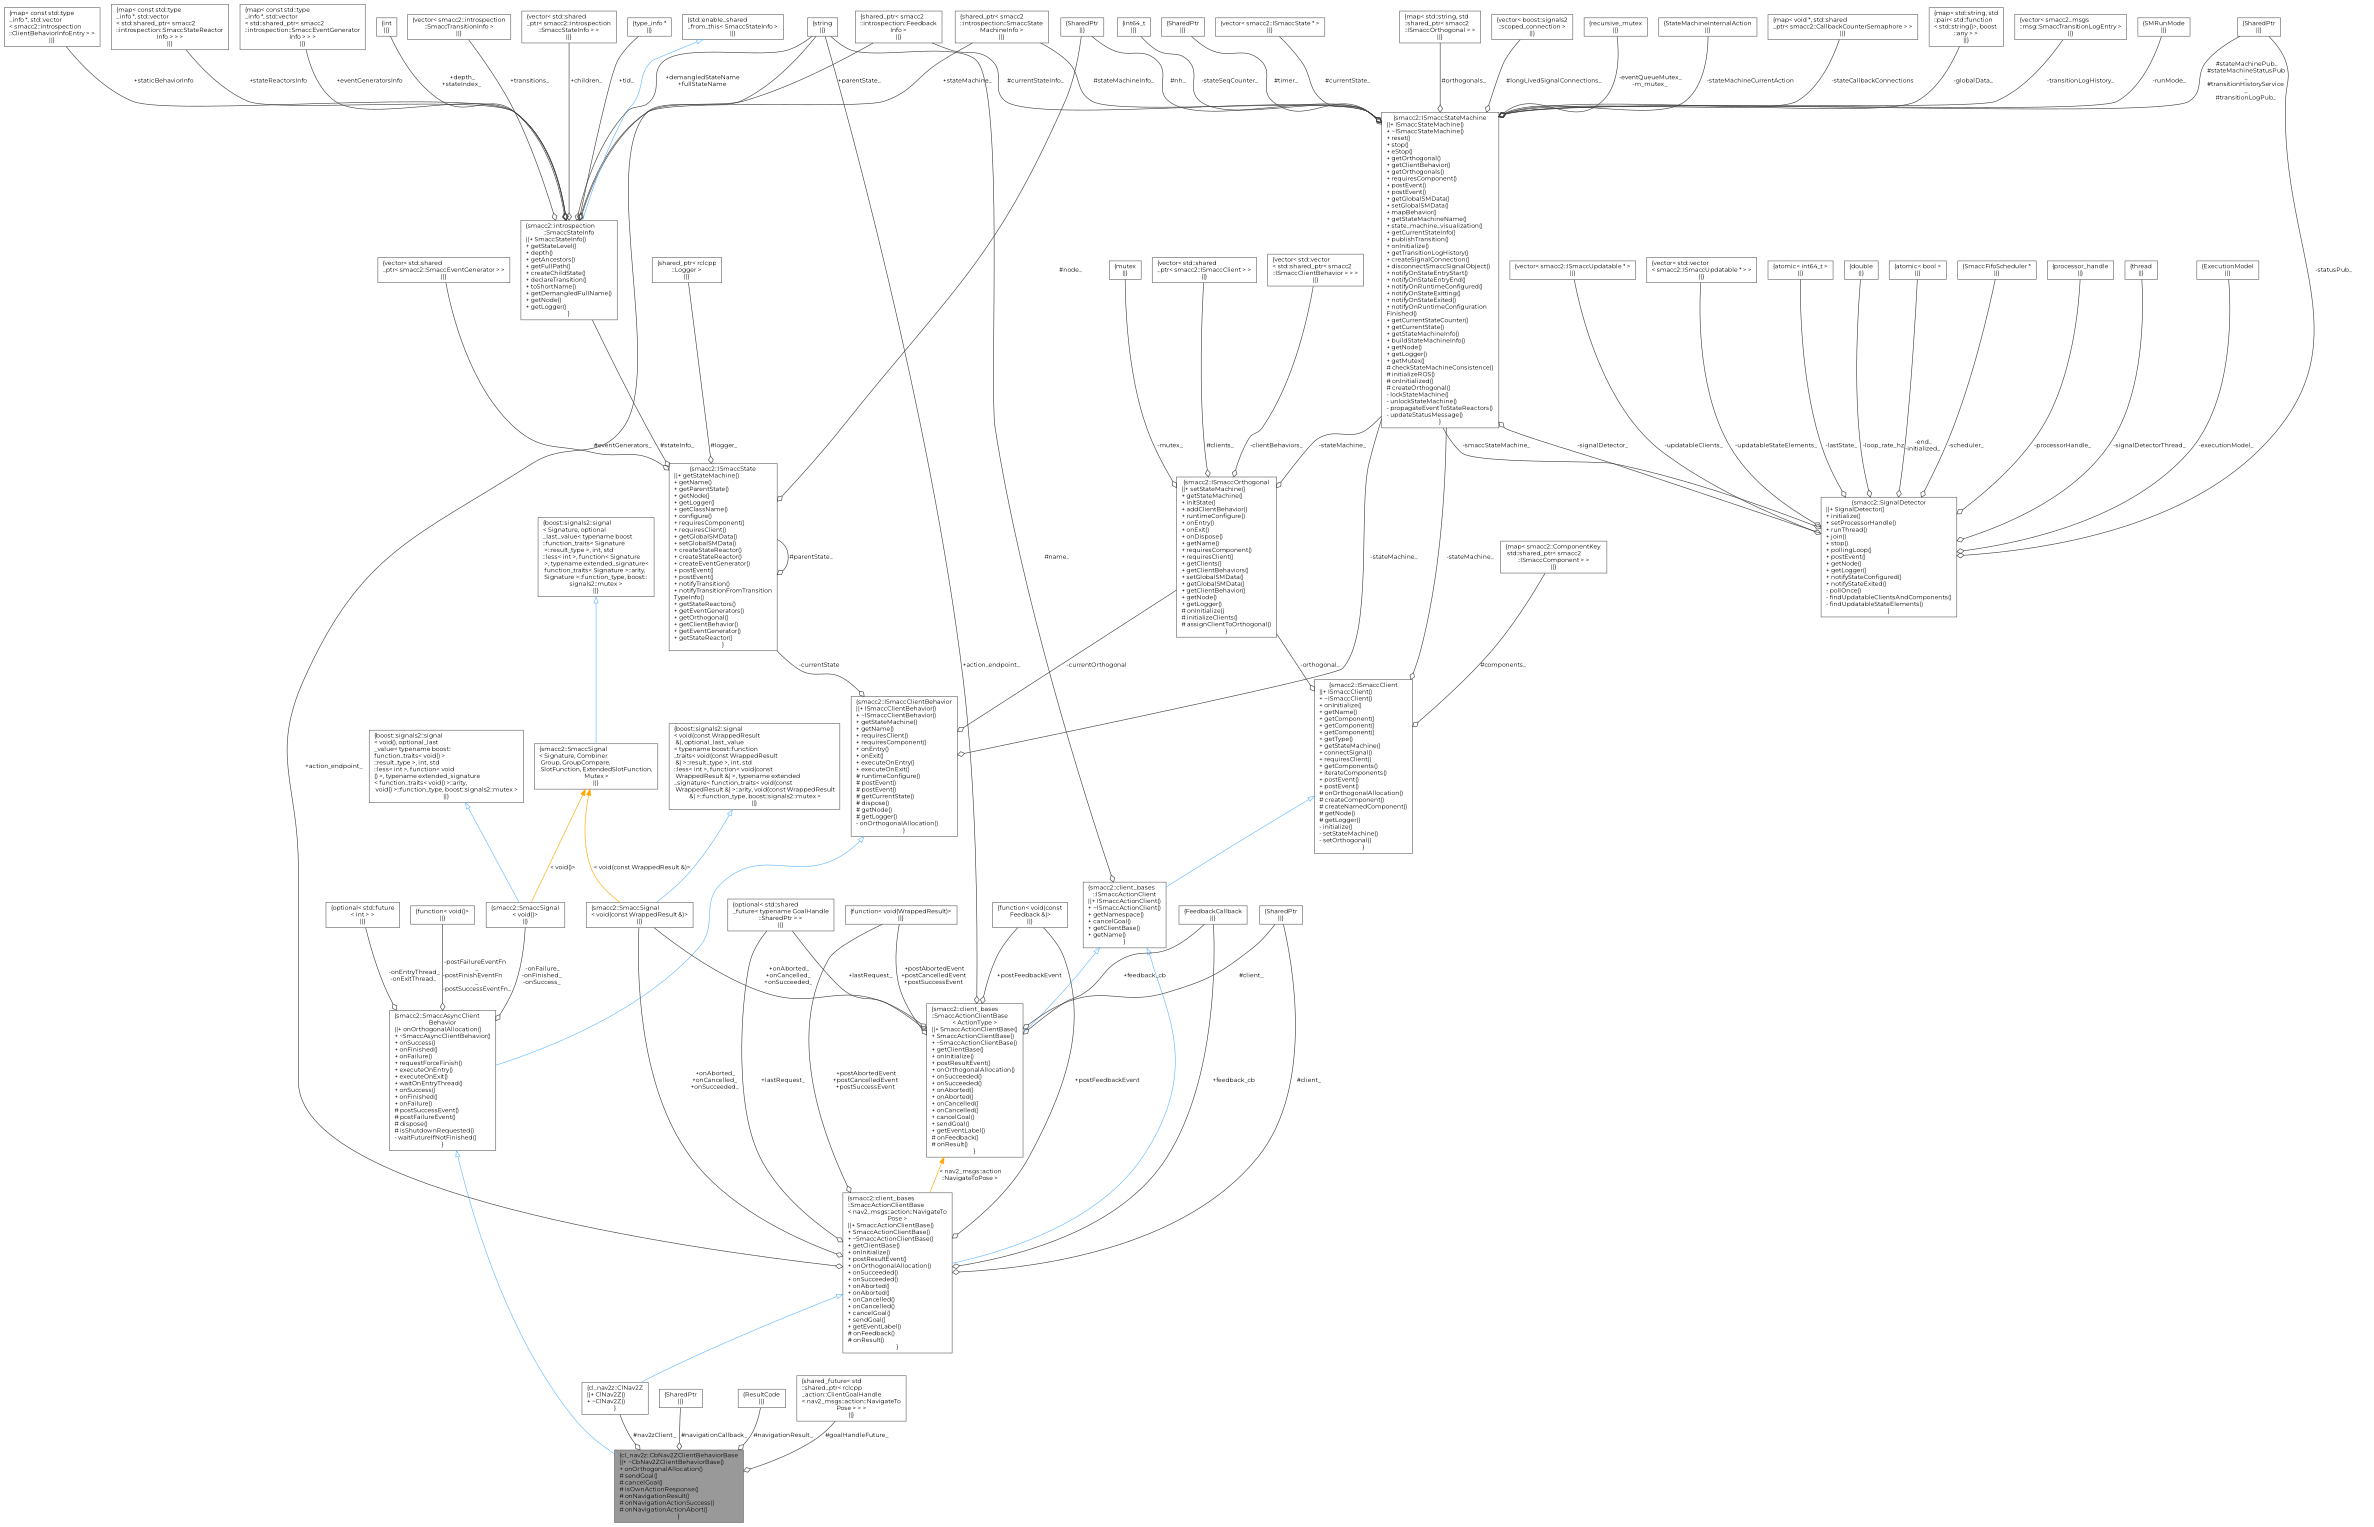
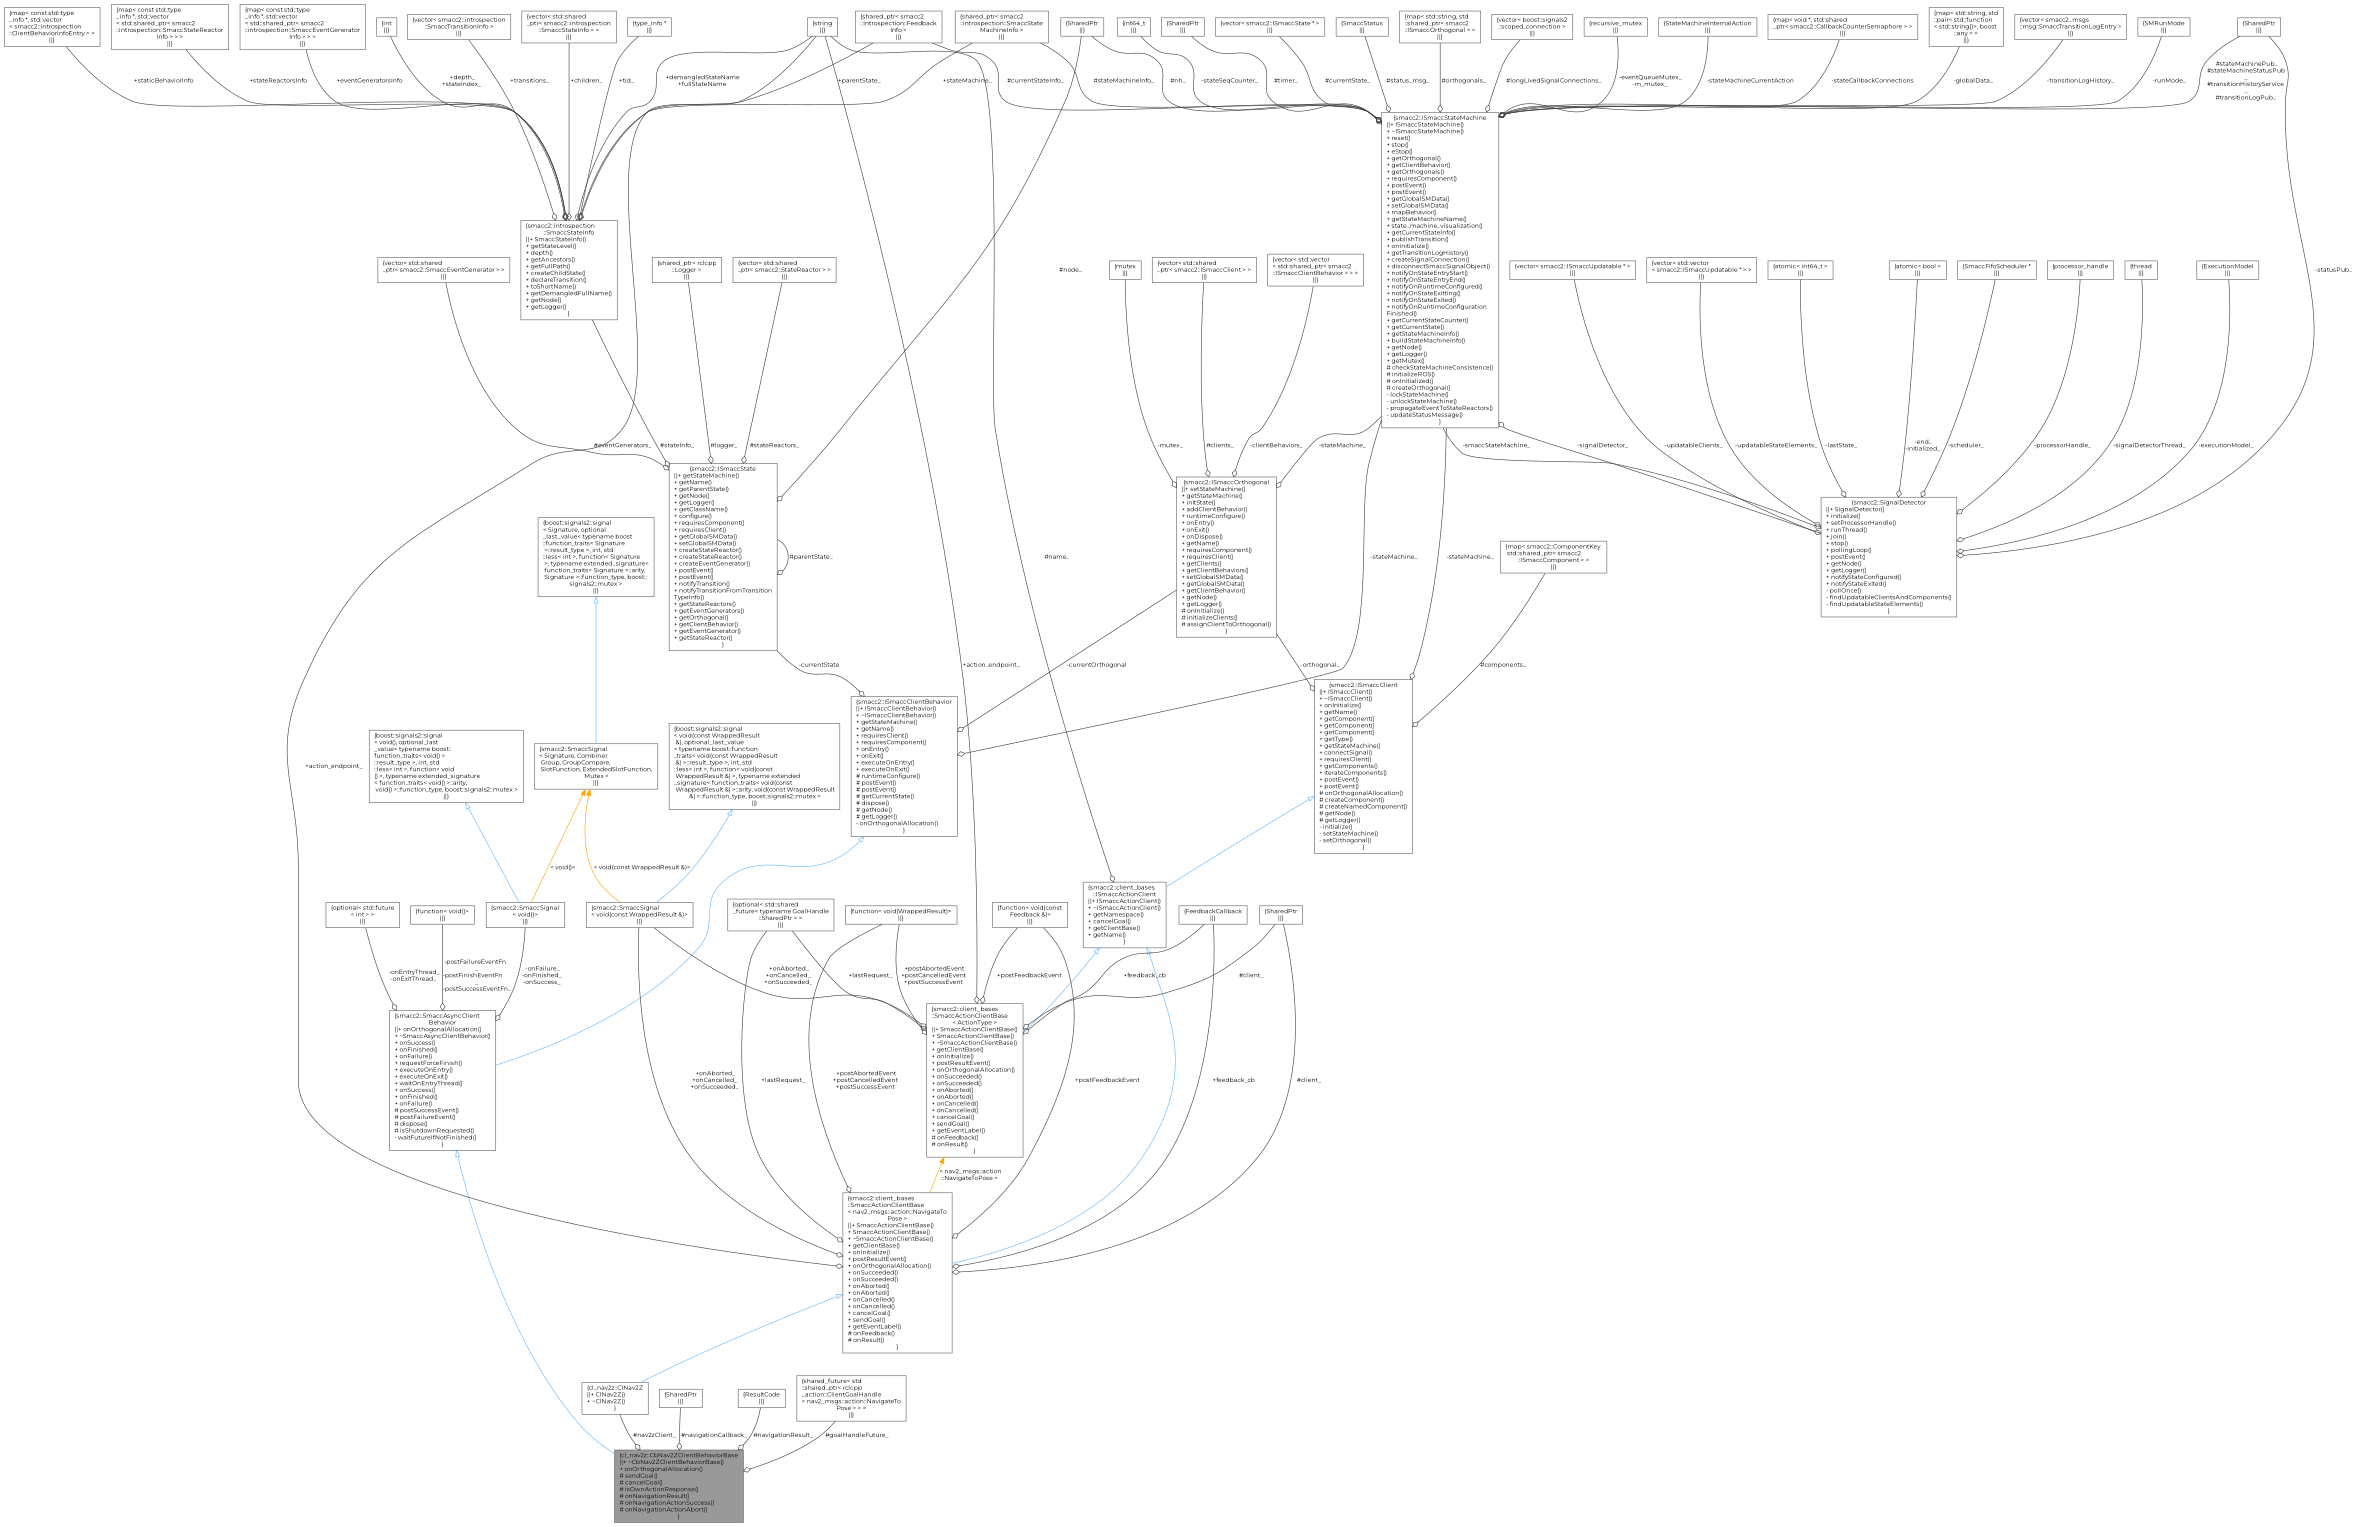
(733, 27) -> none
none -> (1362, 27)
none -> (785, 270)
(1861, 270) -> none
